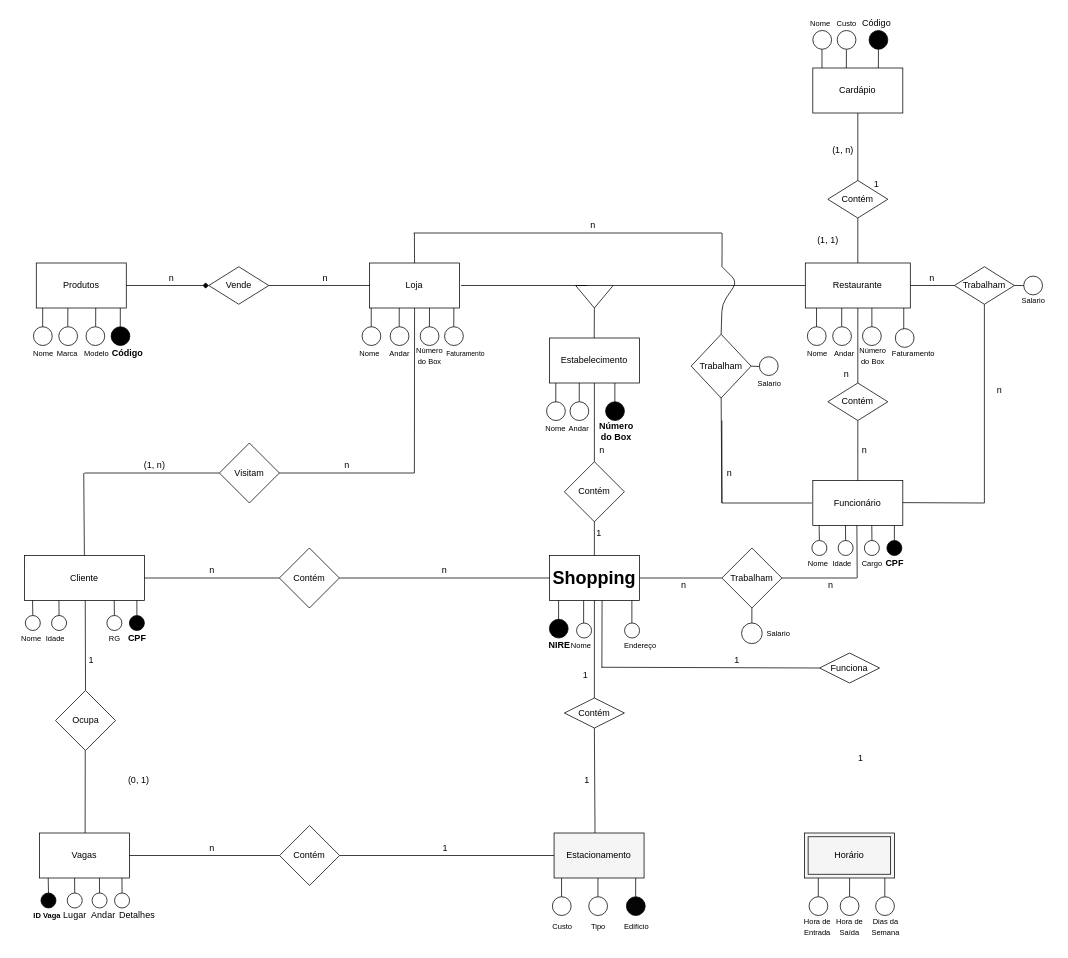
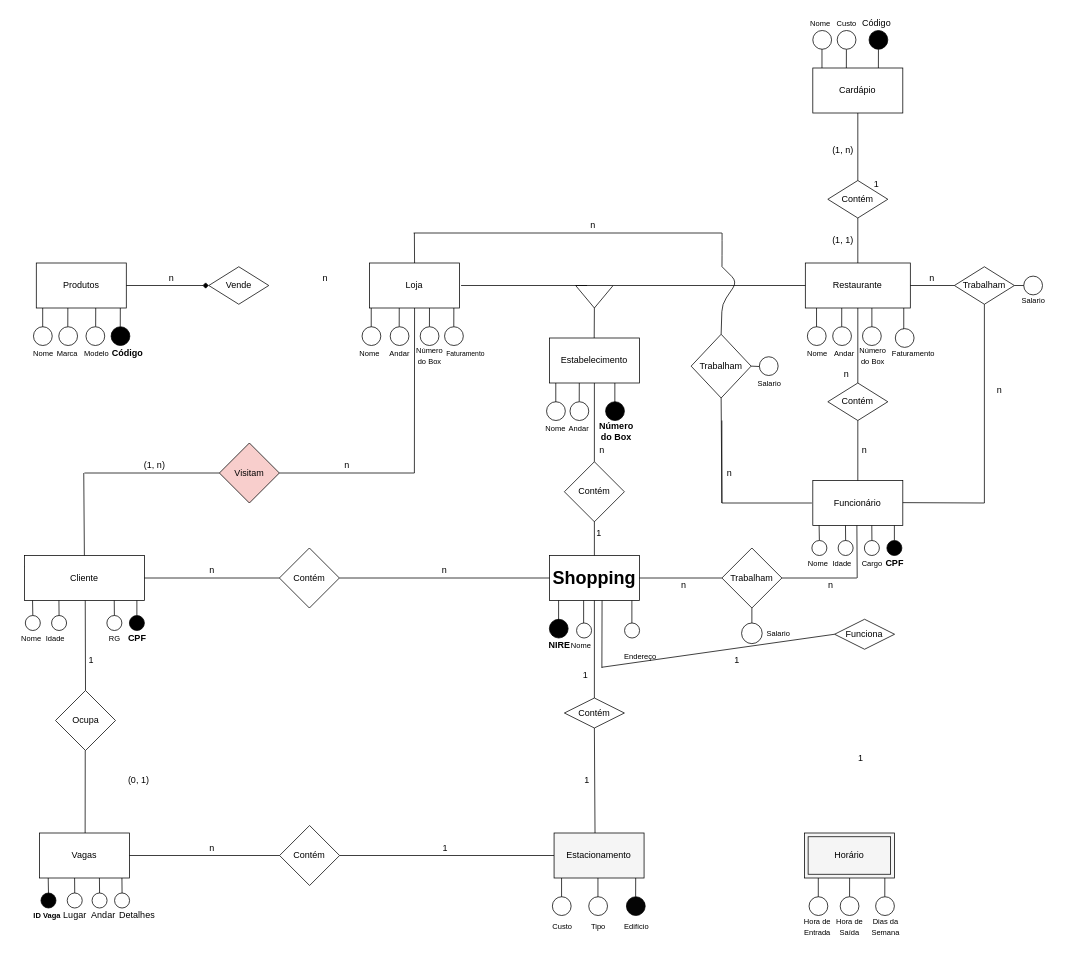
(828, 240) -> (843, 240)
(319, 285) -> none
(249, 473) -> (249, 473)
(640, 645) -> (640, 657)
(850, 668) -> (865, 634)
